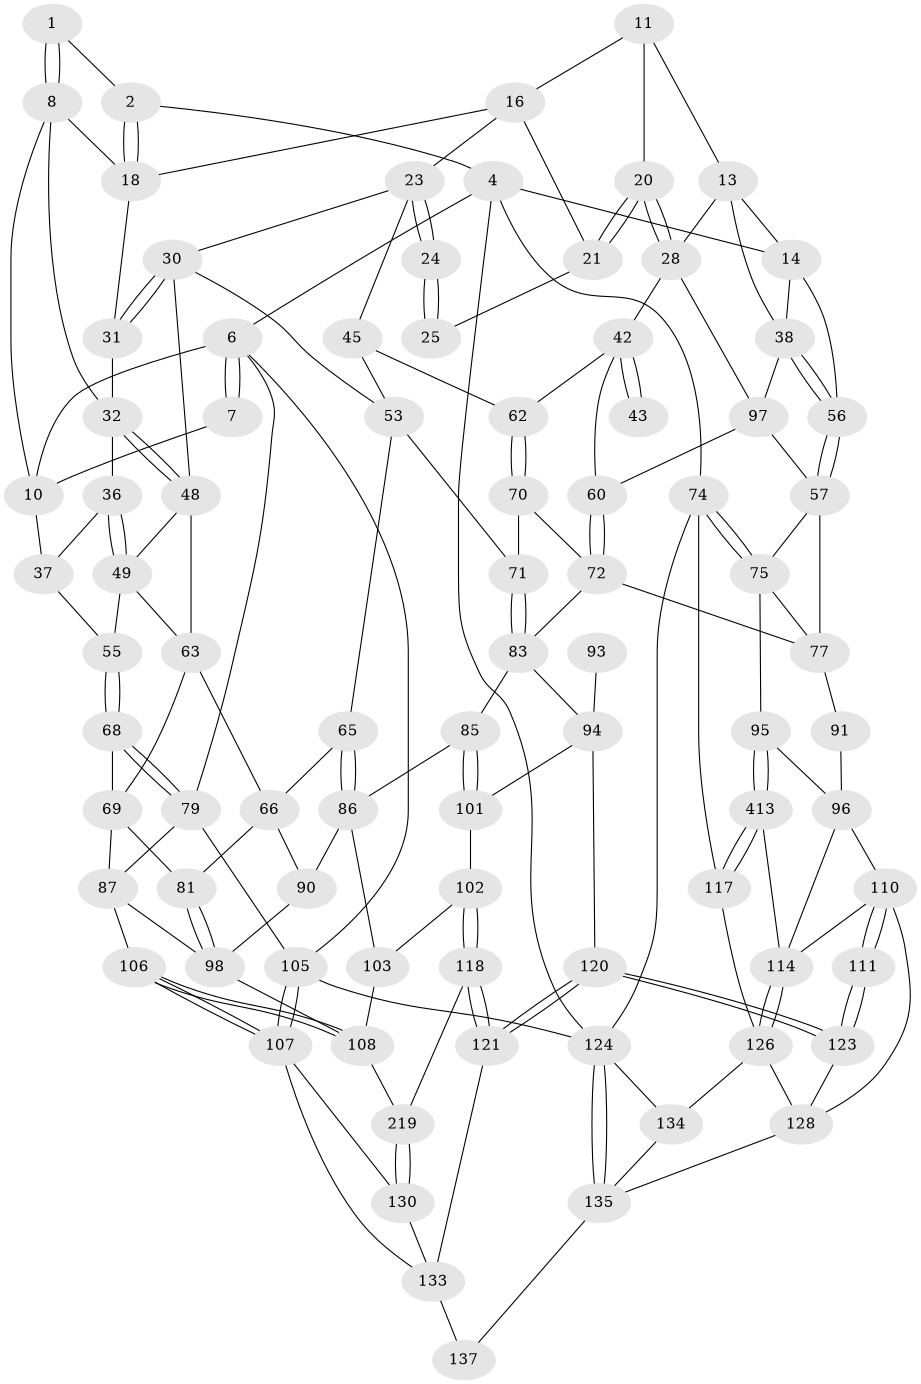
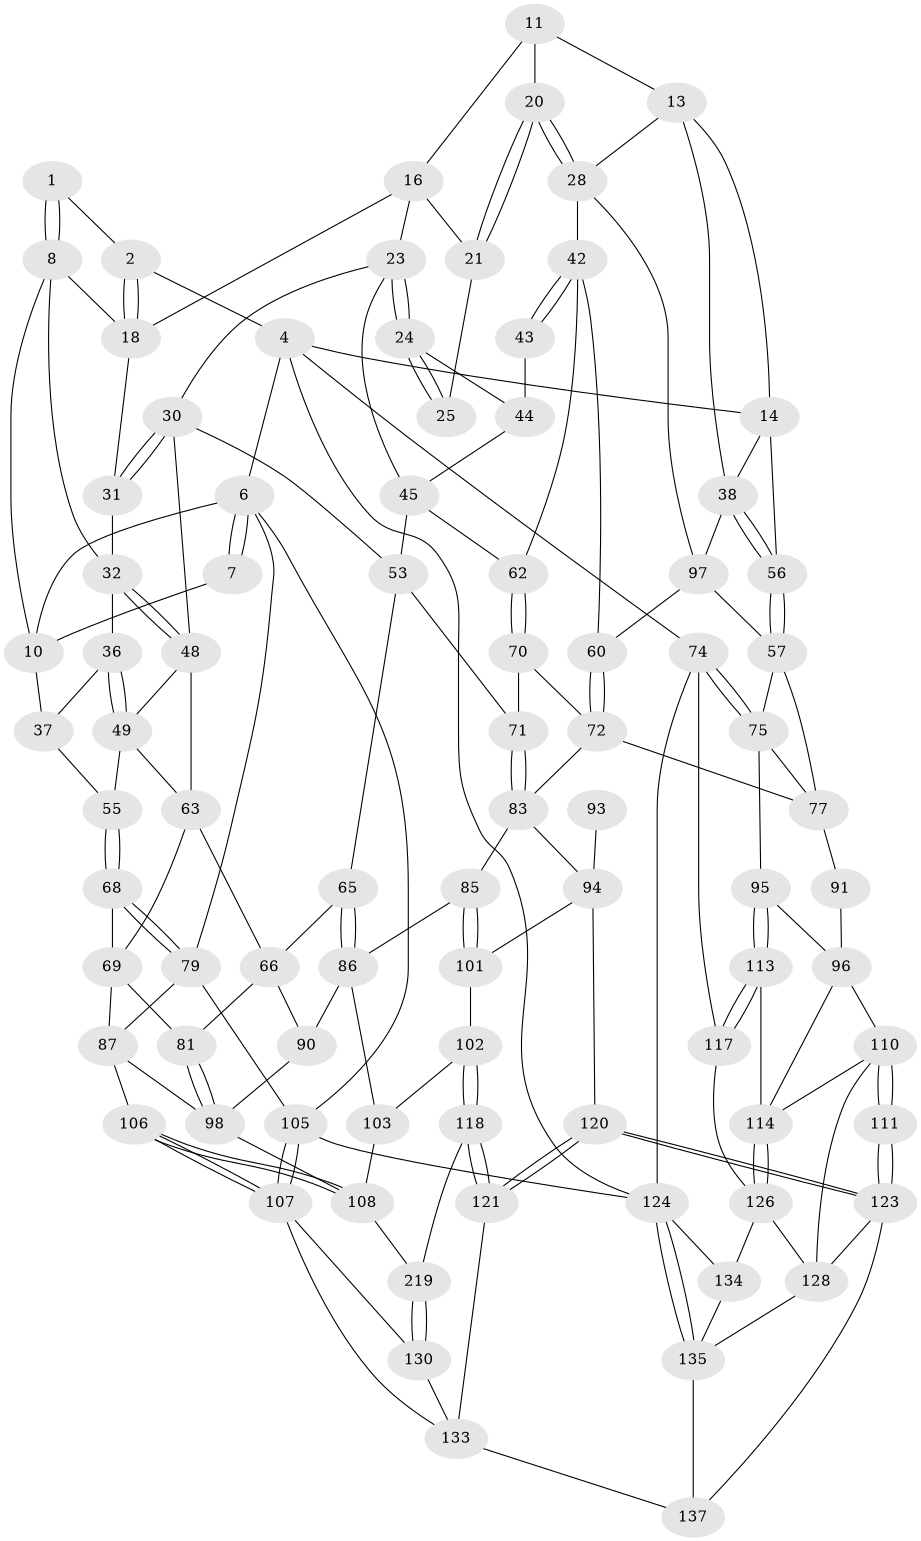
none -> (525, 417)
(761, 810) -> (761, 967)
none -> (815, 1372)
